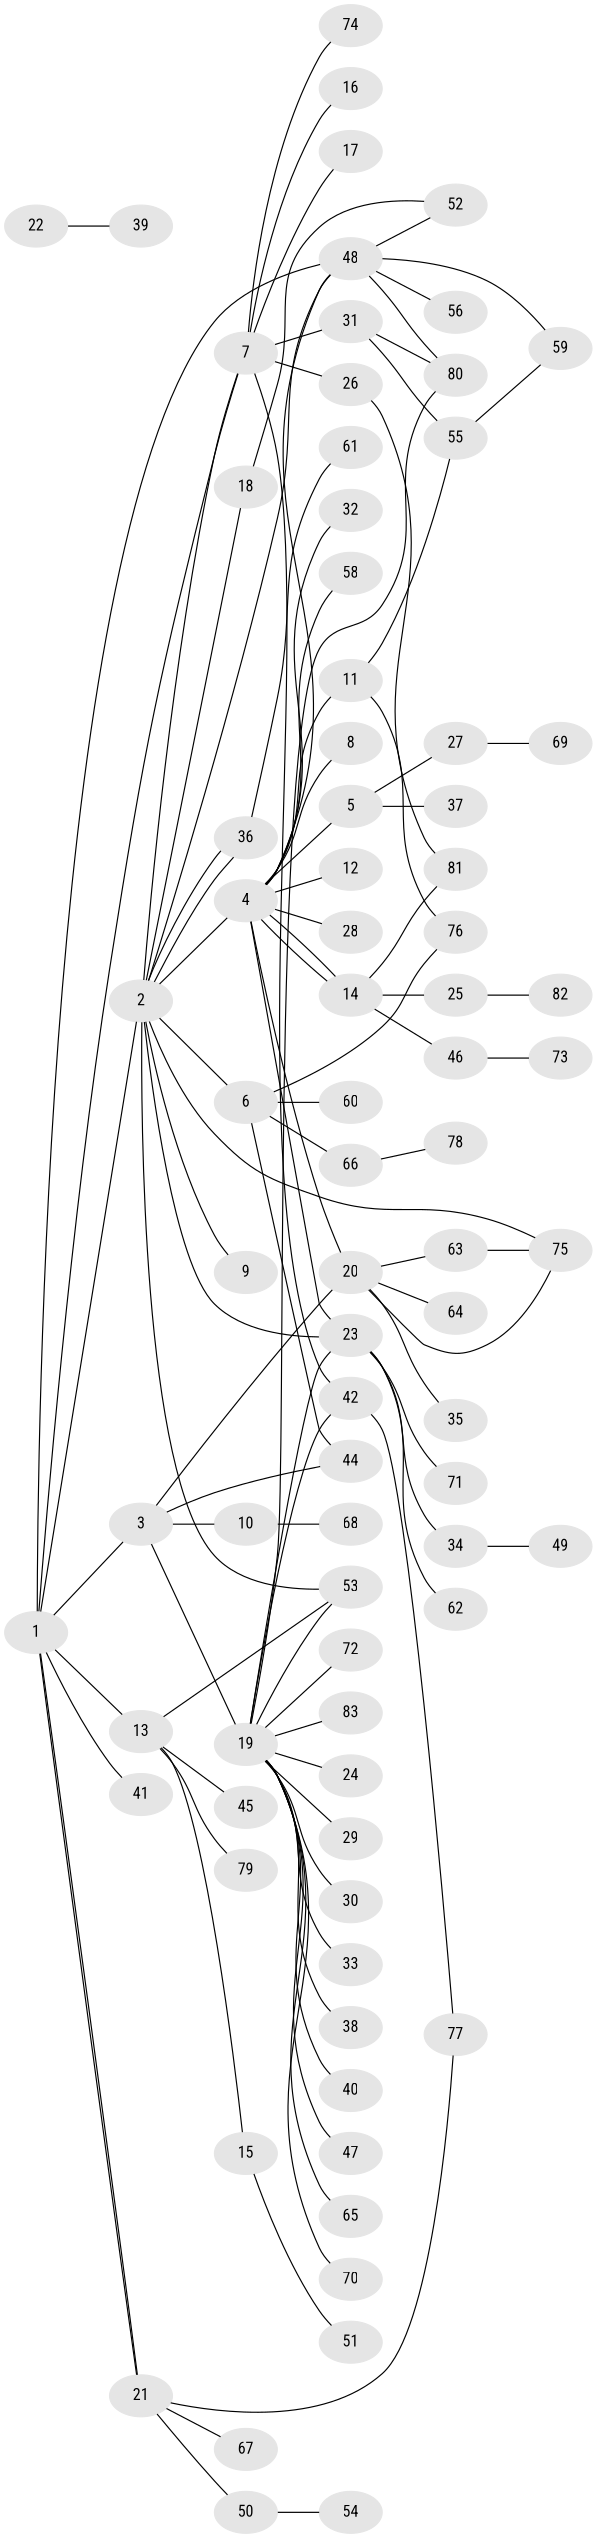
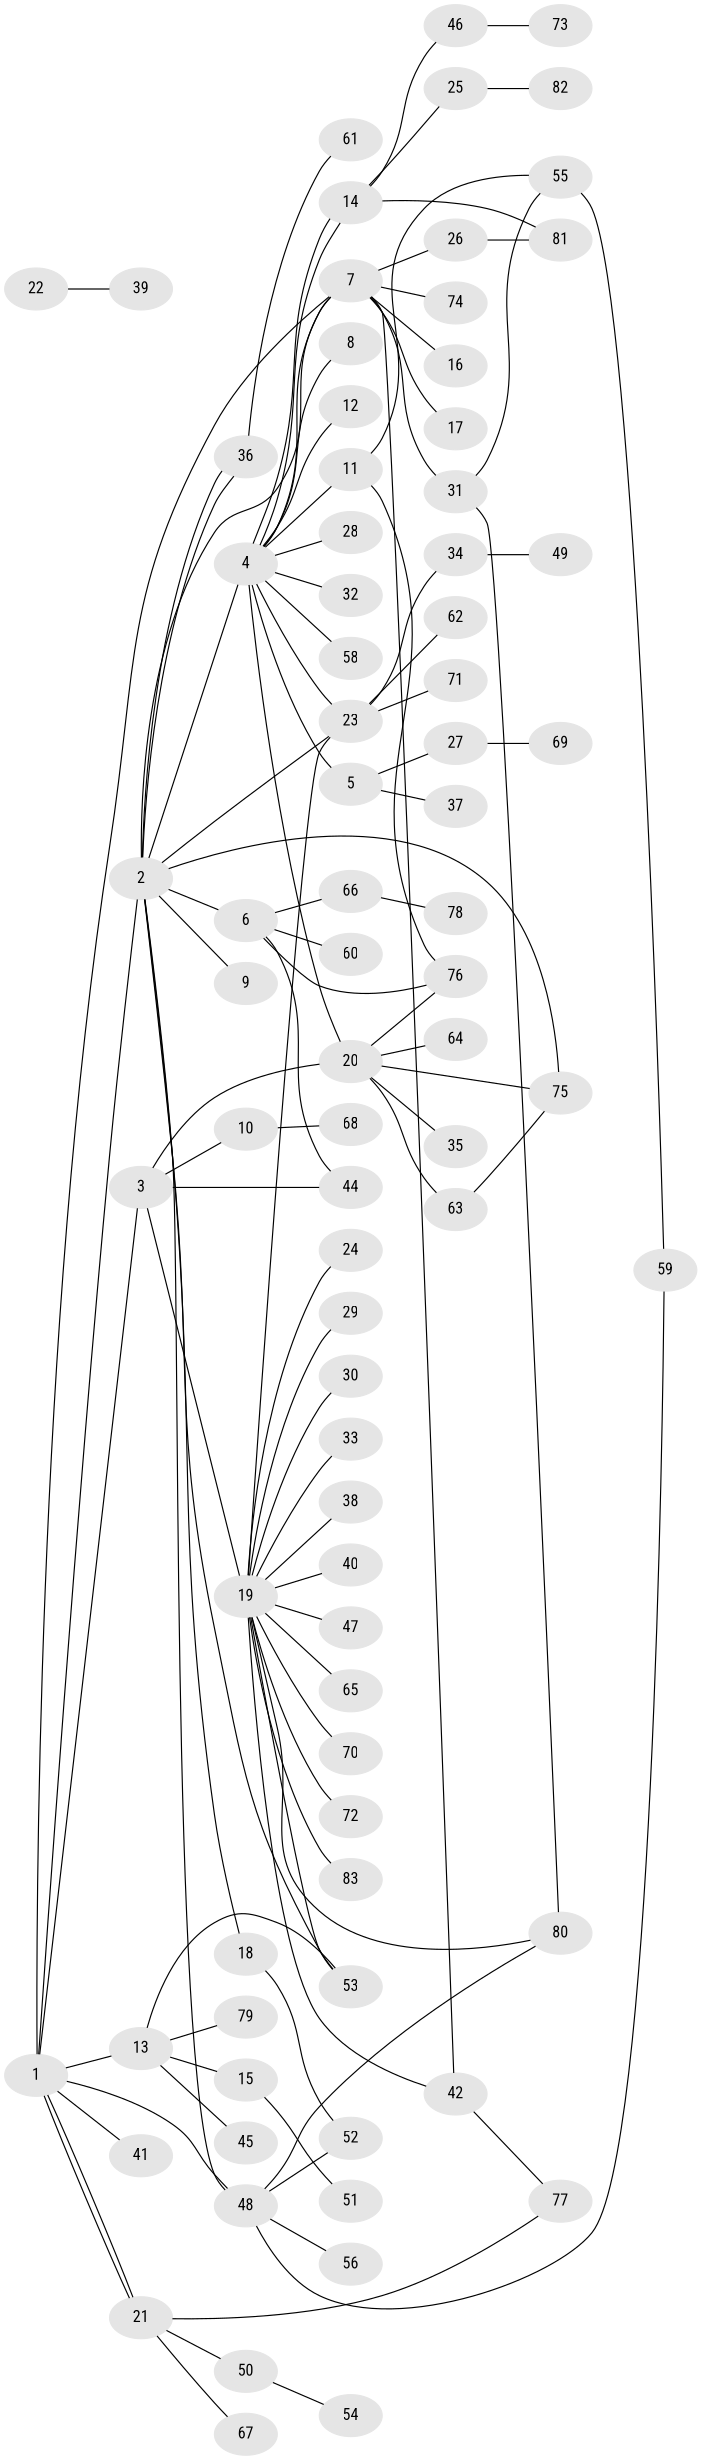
(306, 626) -> (297, 422)
none -> (403, 1019)
